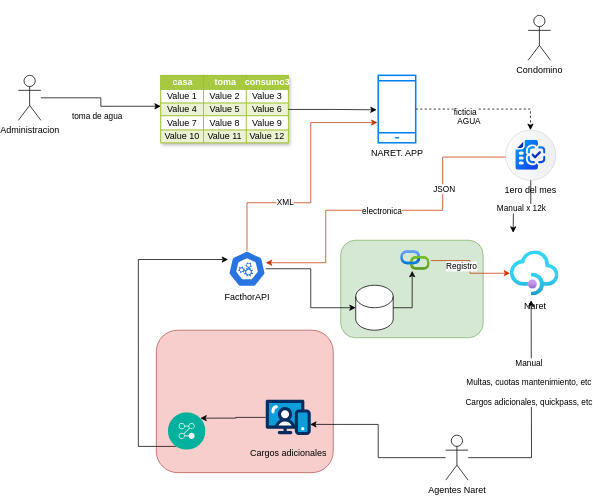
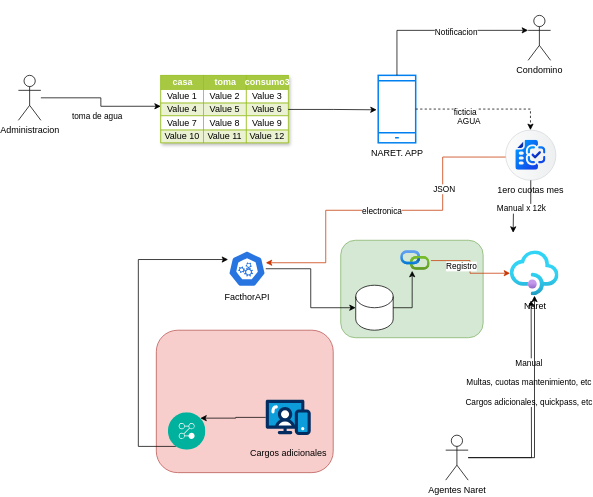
none -> (459, 30)
(311, 165) -> none
(531, 191) -> (531, 191)
(378, 444) -> (535, 381)
